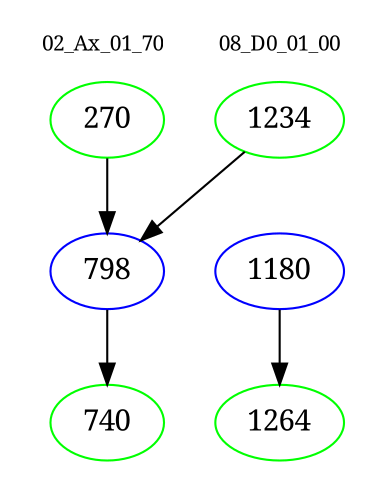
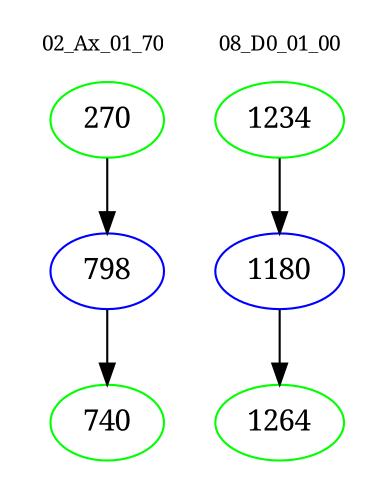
(212, 180) -> (280, 185)
